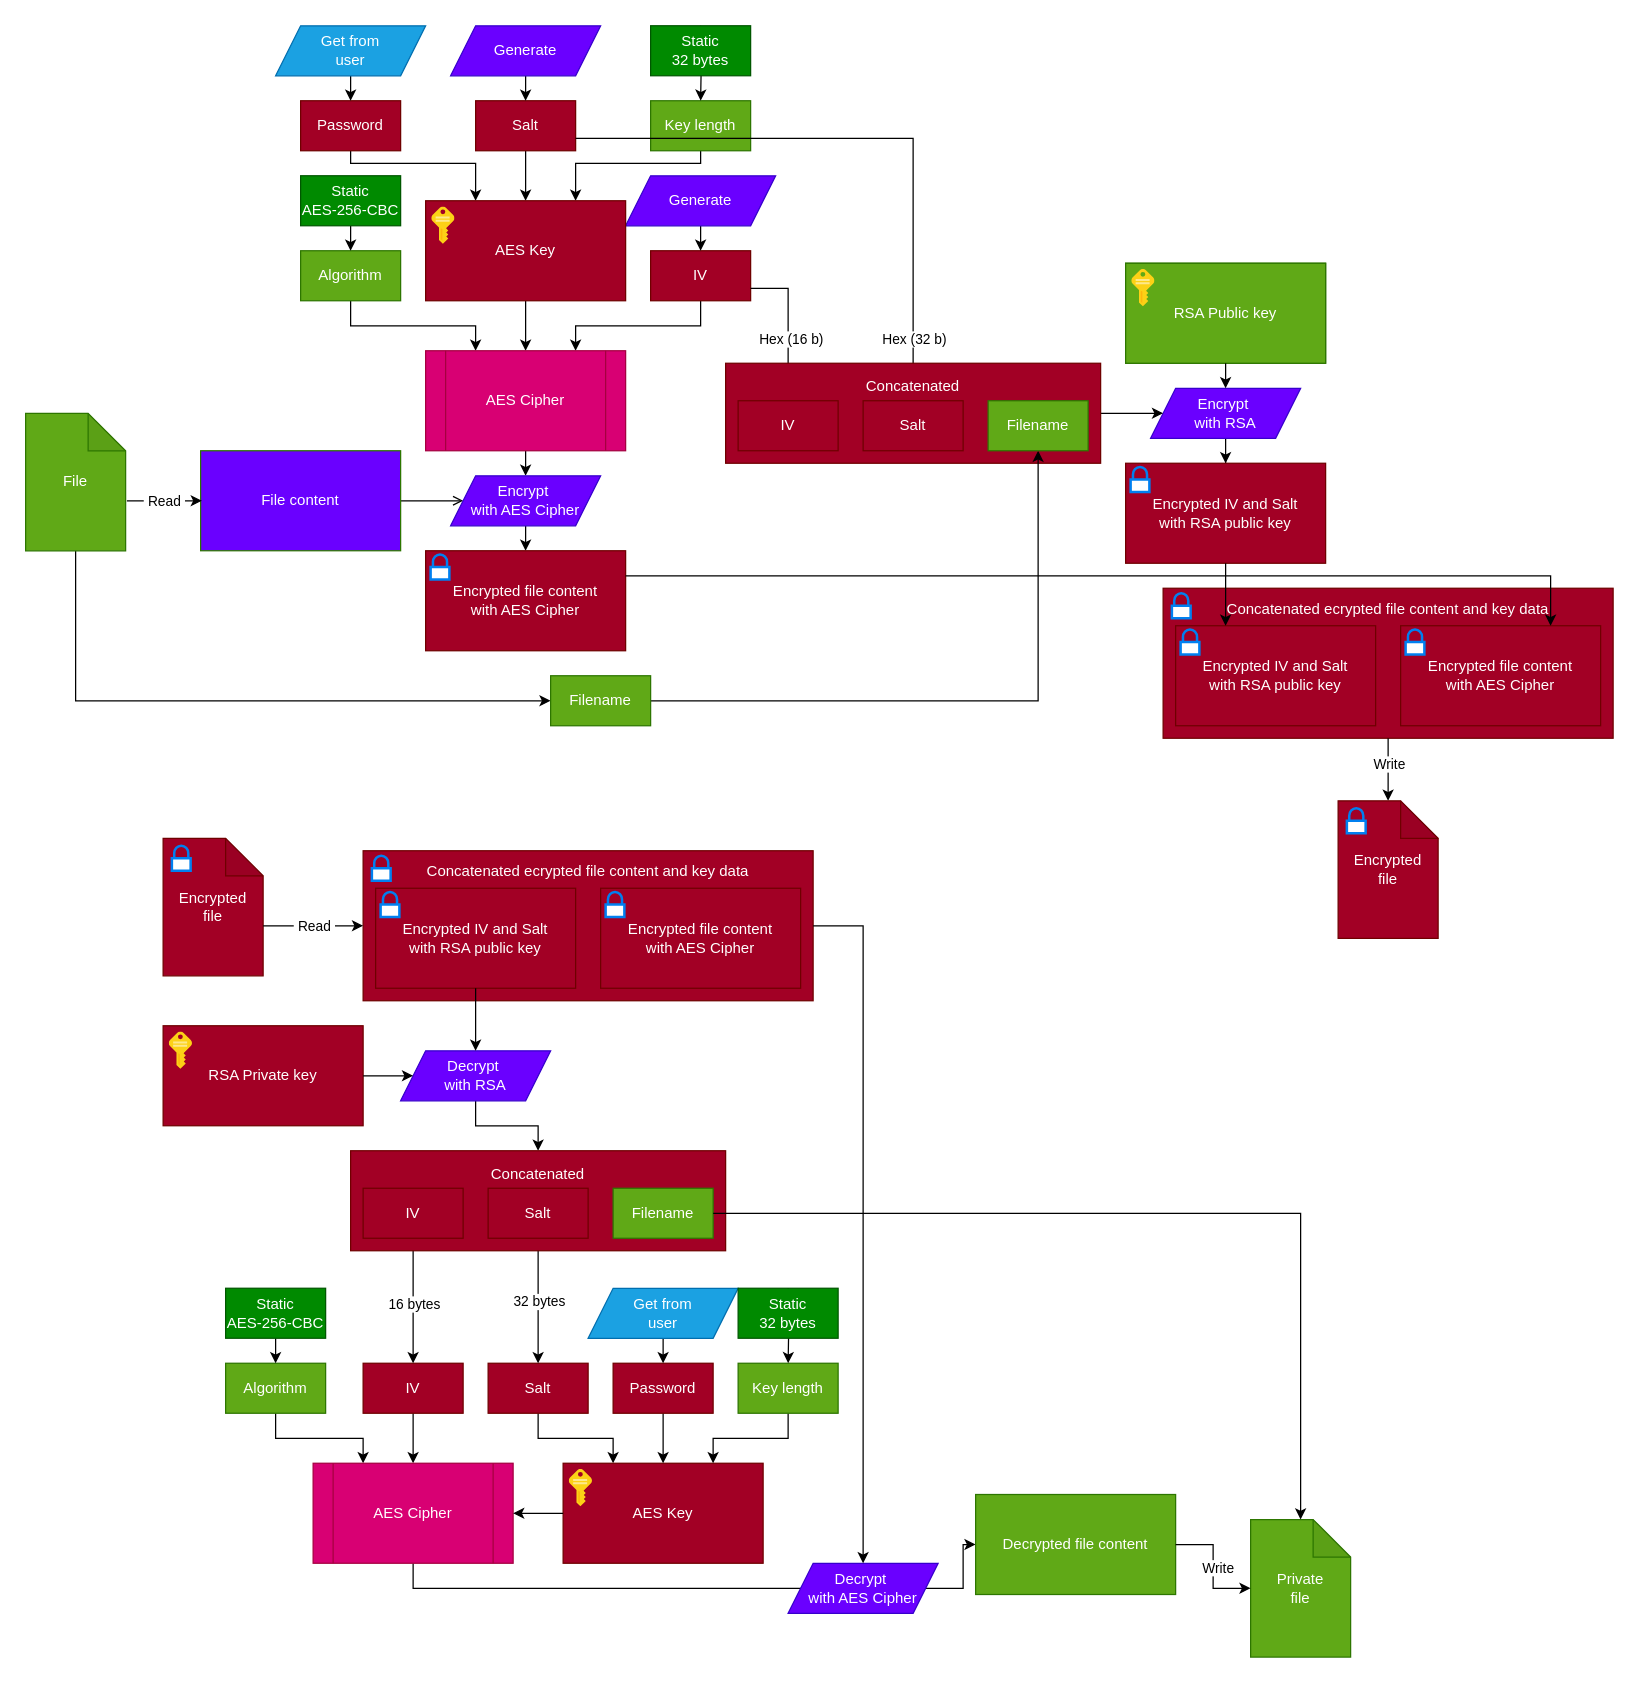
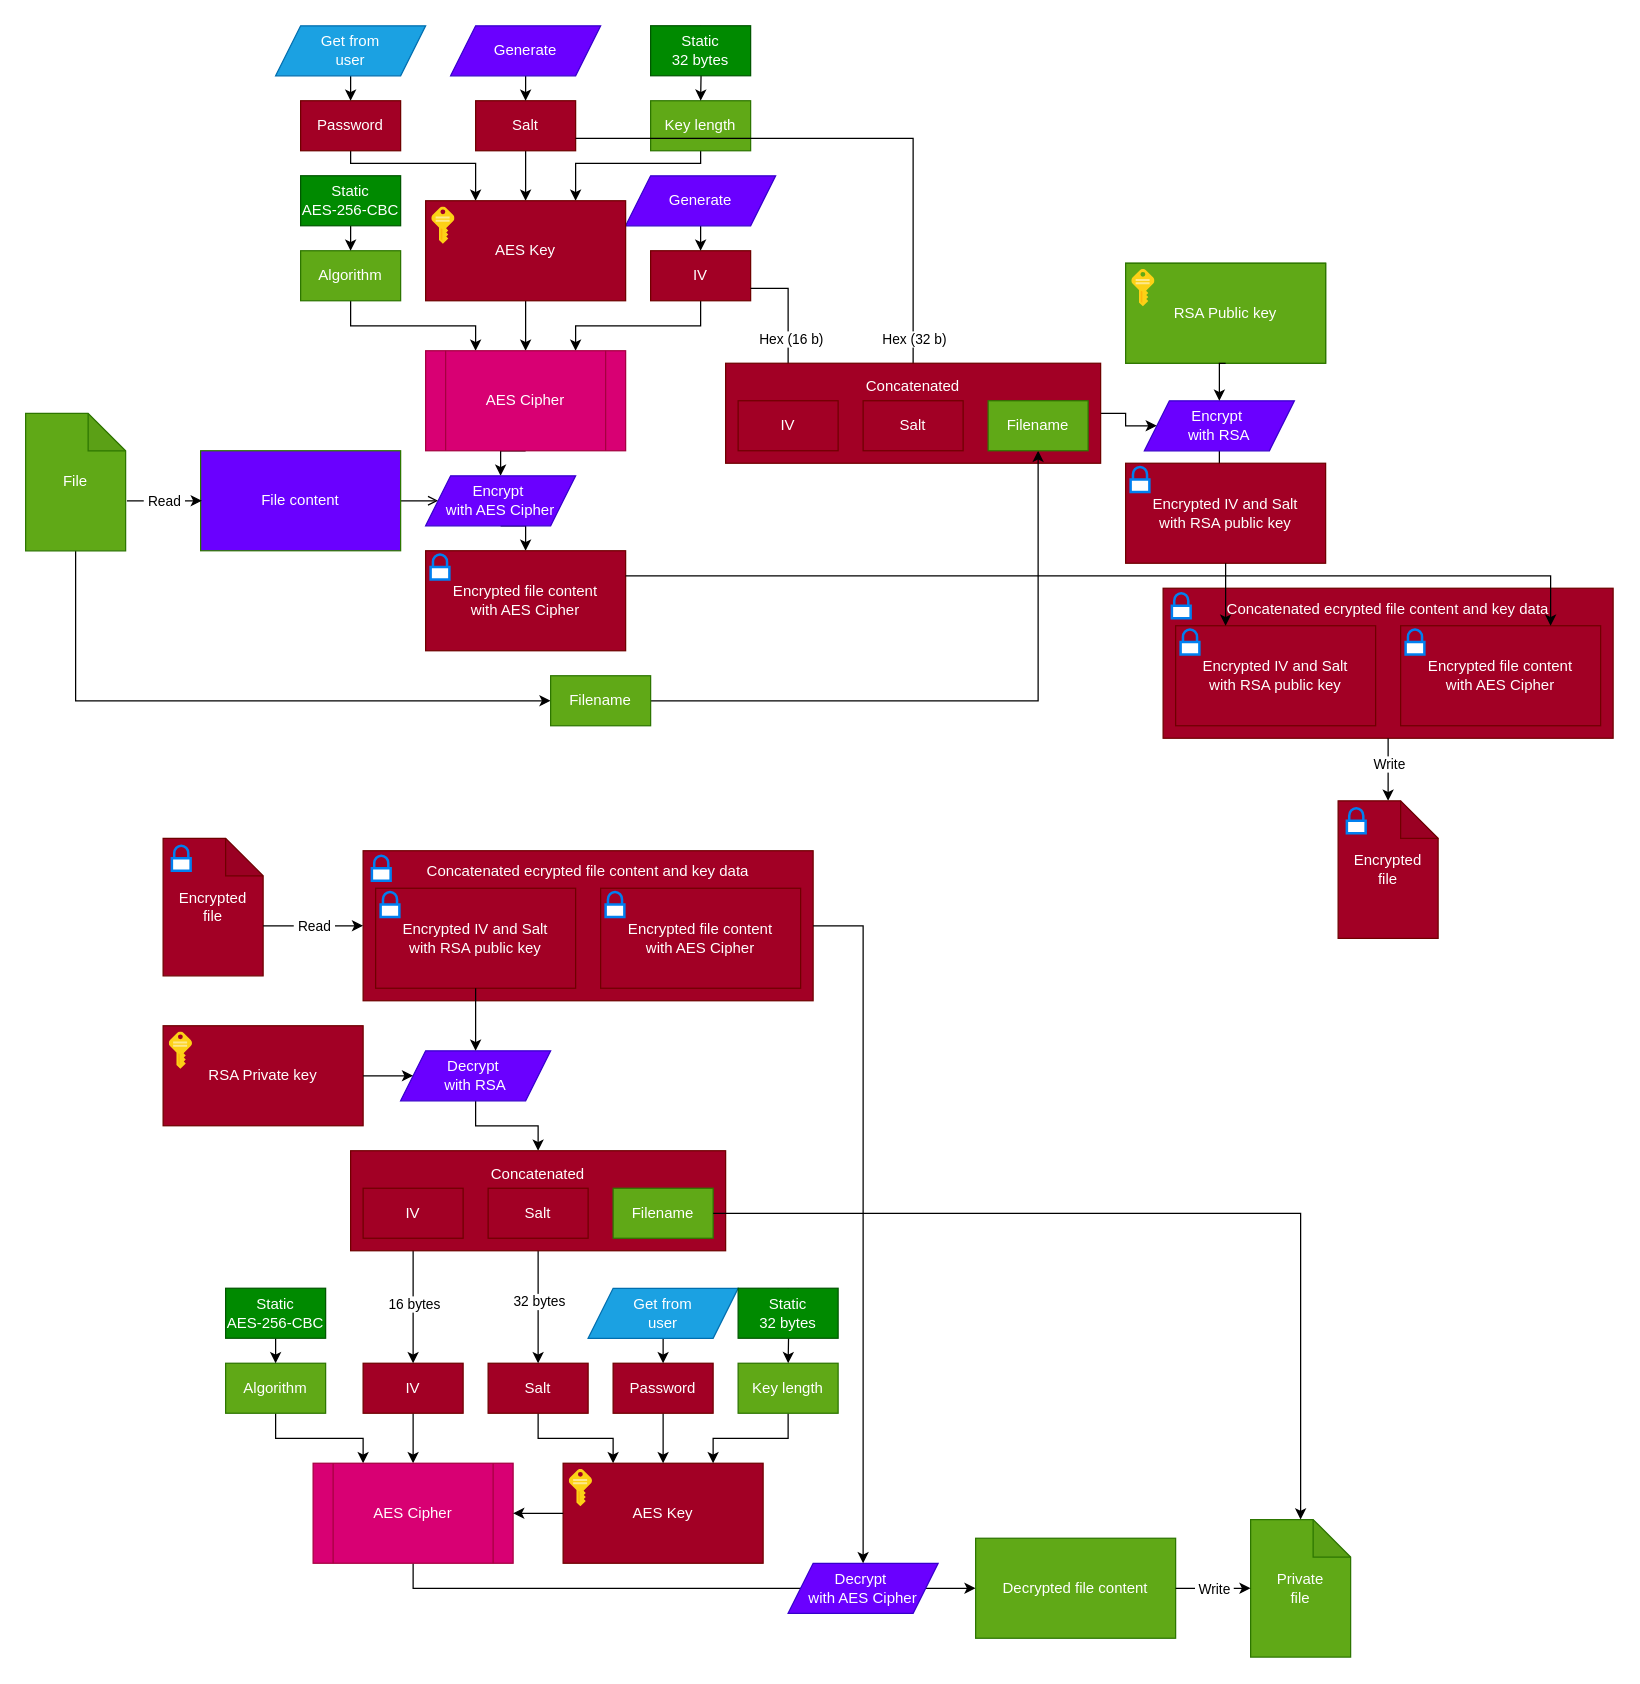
(1226, 413) -> (1219, 426)
(526, 501) -> (501, 501)
(1076, 1544) -> (1076, 1588)
